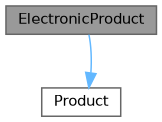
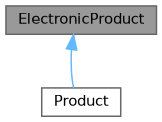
(91, 54) -> (71, 69)
